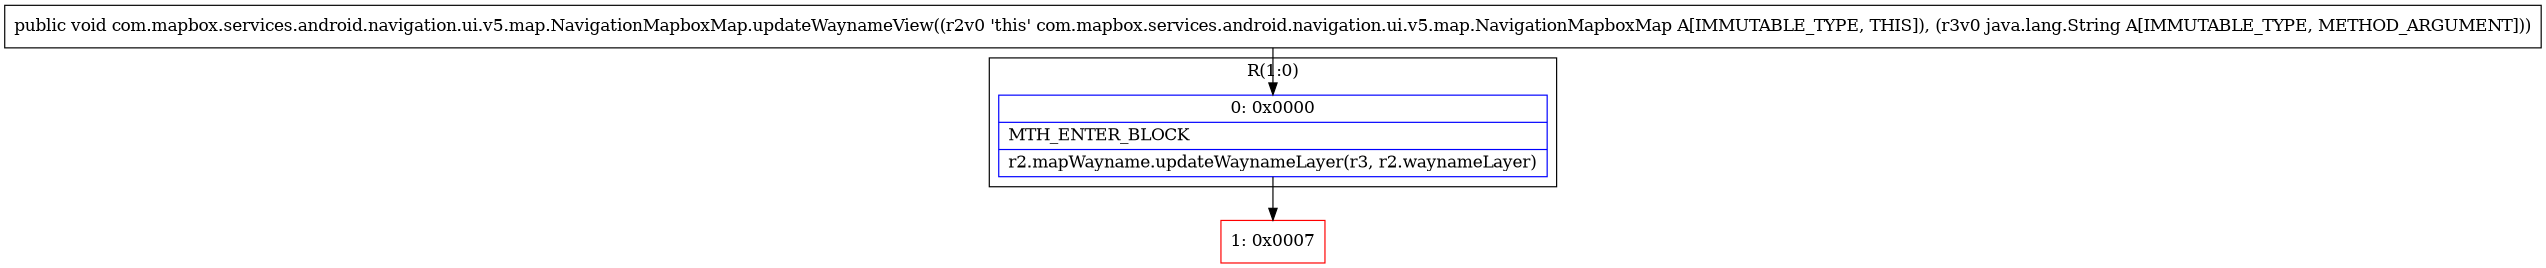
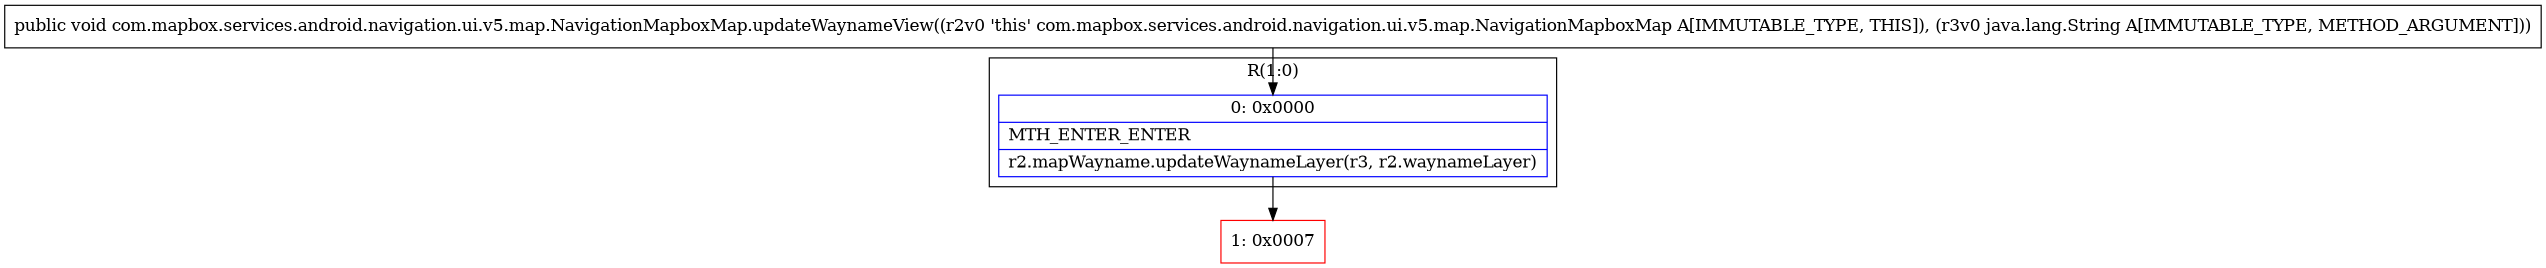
(1099, 135) -> (1099, 135)
